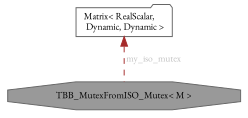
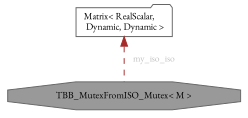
(153, 59) -> (153, 59)
